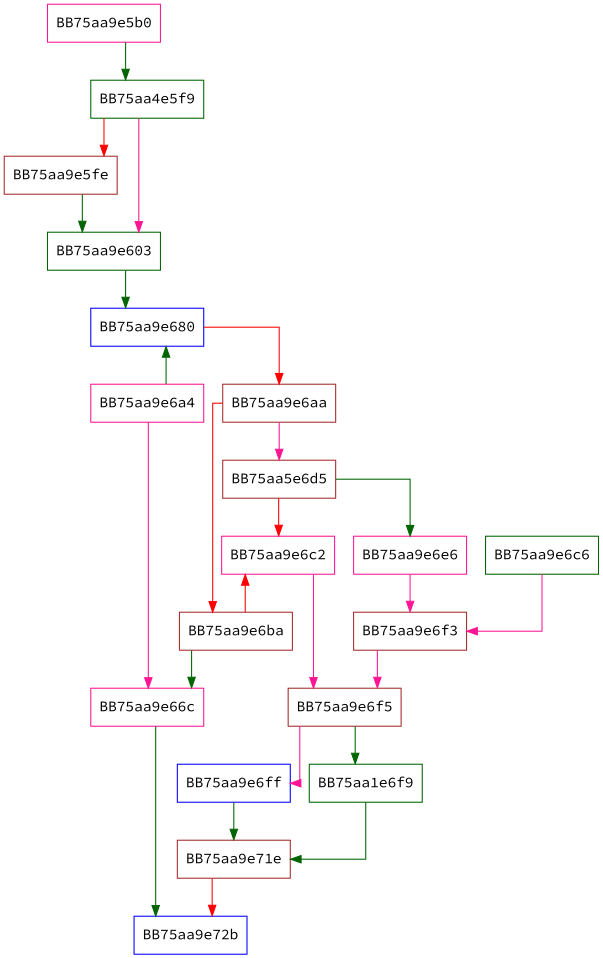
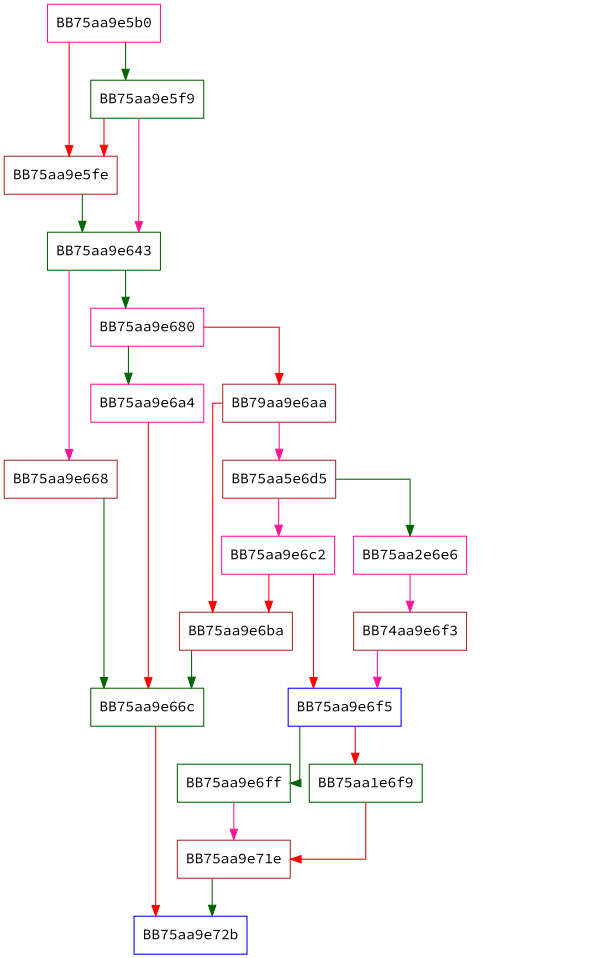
none -> (69, 94)
(147, 99) -> (147, 99)
(104, 251) -> (104, 251)
(147, 327) -> (147, 327)
(166, 371) -> (128, 360)
(279, 403) -> (279, 403)
none -> (61, 479)
(279, 512) -> (279, 512)
(148, 550) -> (148, 550)
(410, 555) -> (410, 555)
(542, 555) -> none
(245, 599) -> (269, 588)
(314, 626) -> (314, 626)
(410, 631) -> (410, 631)
(147, 707) -> (147, 707)
(345, 707) -> (345, 707)
(355, 740) -> (355, 740)
(300, 755) -> (300, 755)
(234, 783) -> (234, 783)
(156, 816) -> (156, 816)
(234, 816) -> (234, 816)
(362, 859) -> (362, 859)
(212, 892) -> (212, 892)
